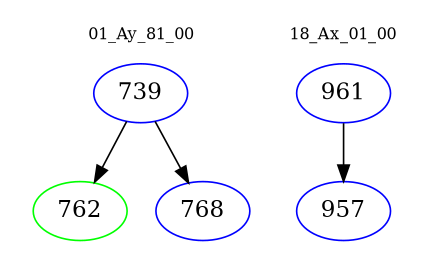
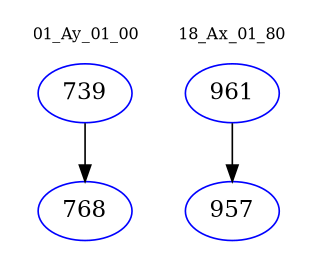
(142, 35) -> (86, 35)
(344, 35) -> (232, 35)
(80, 211) -> none
